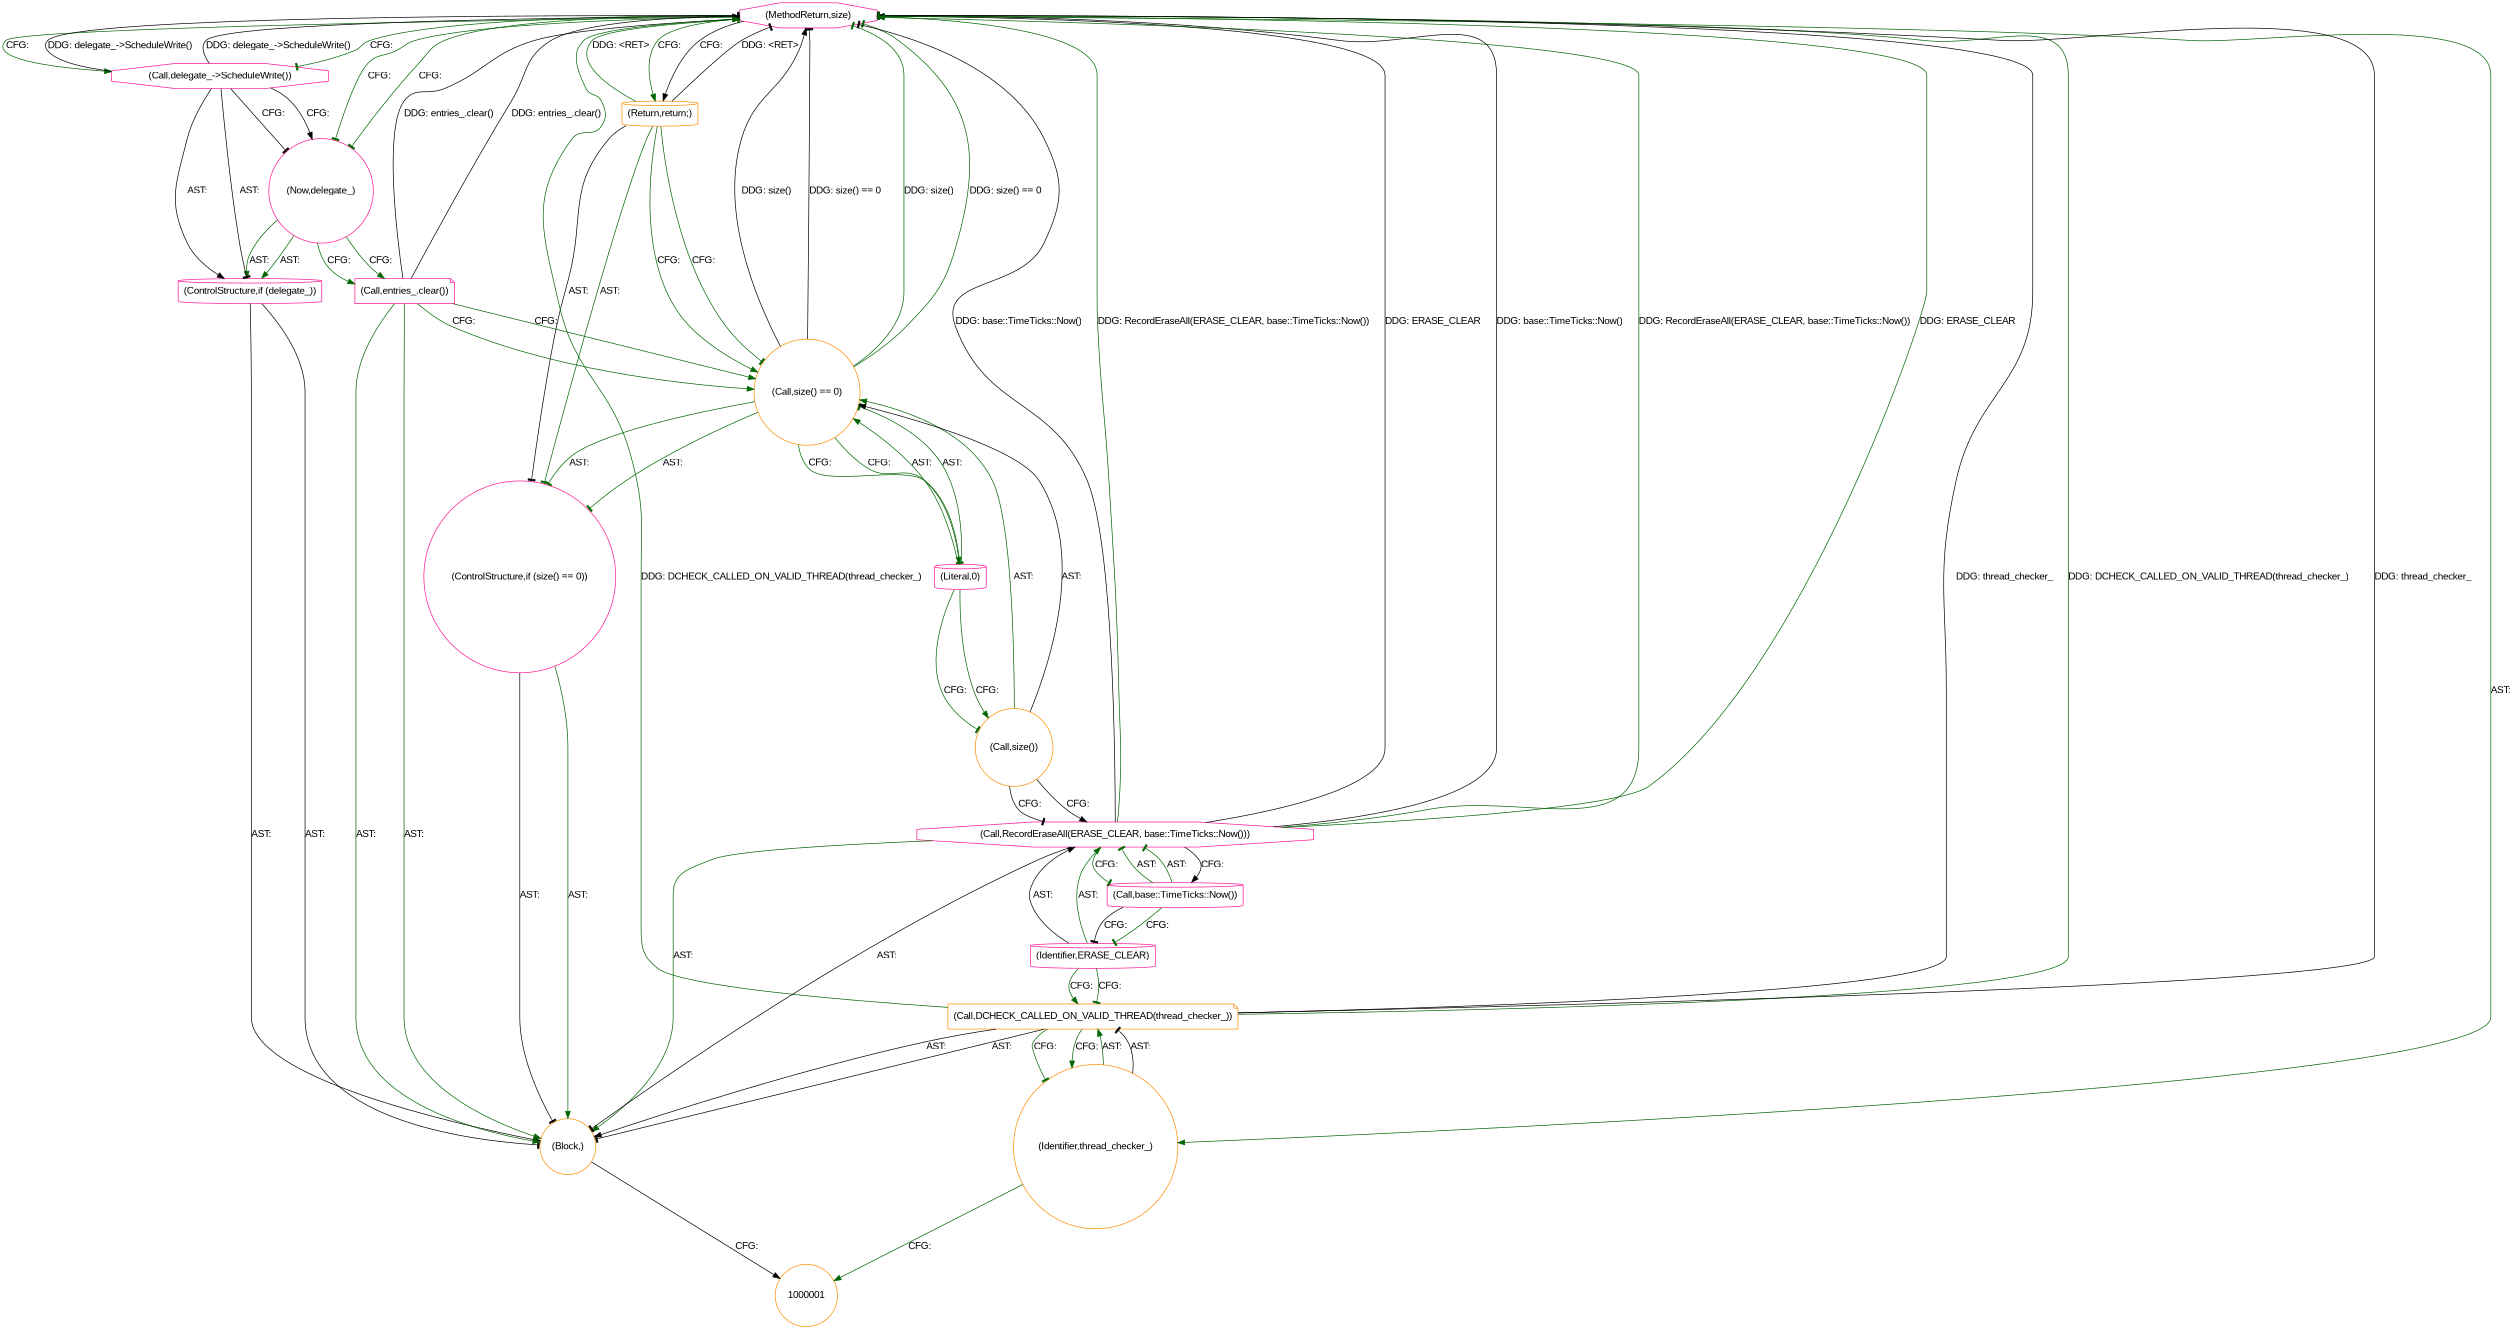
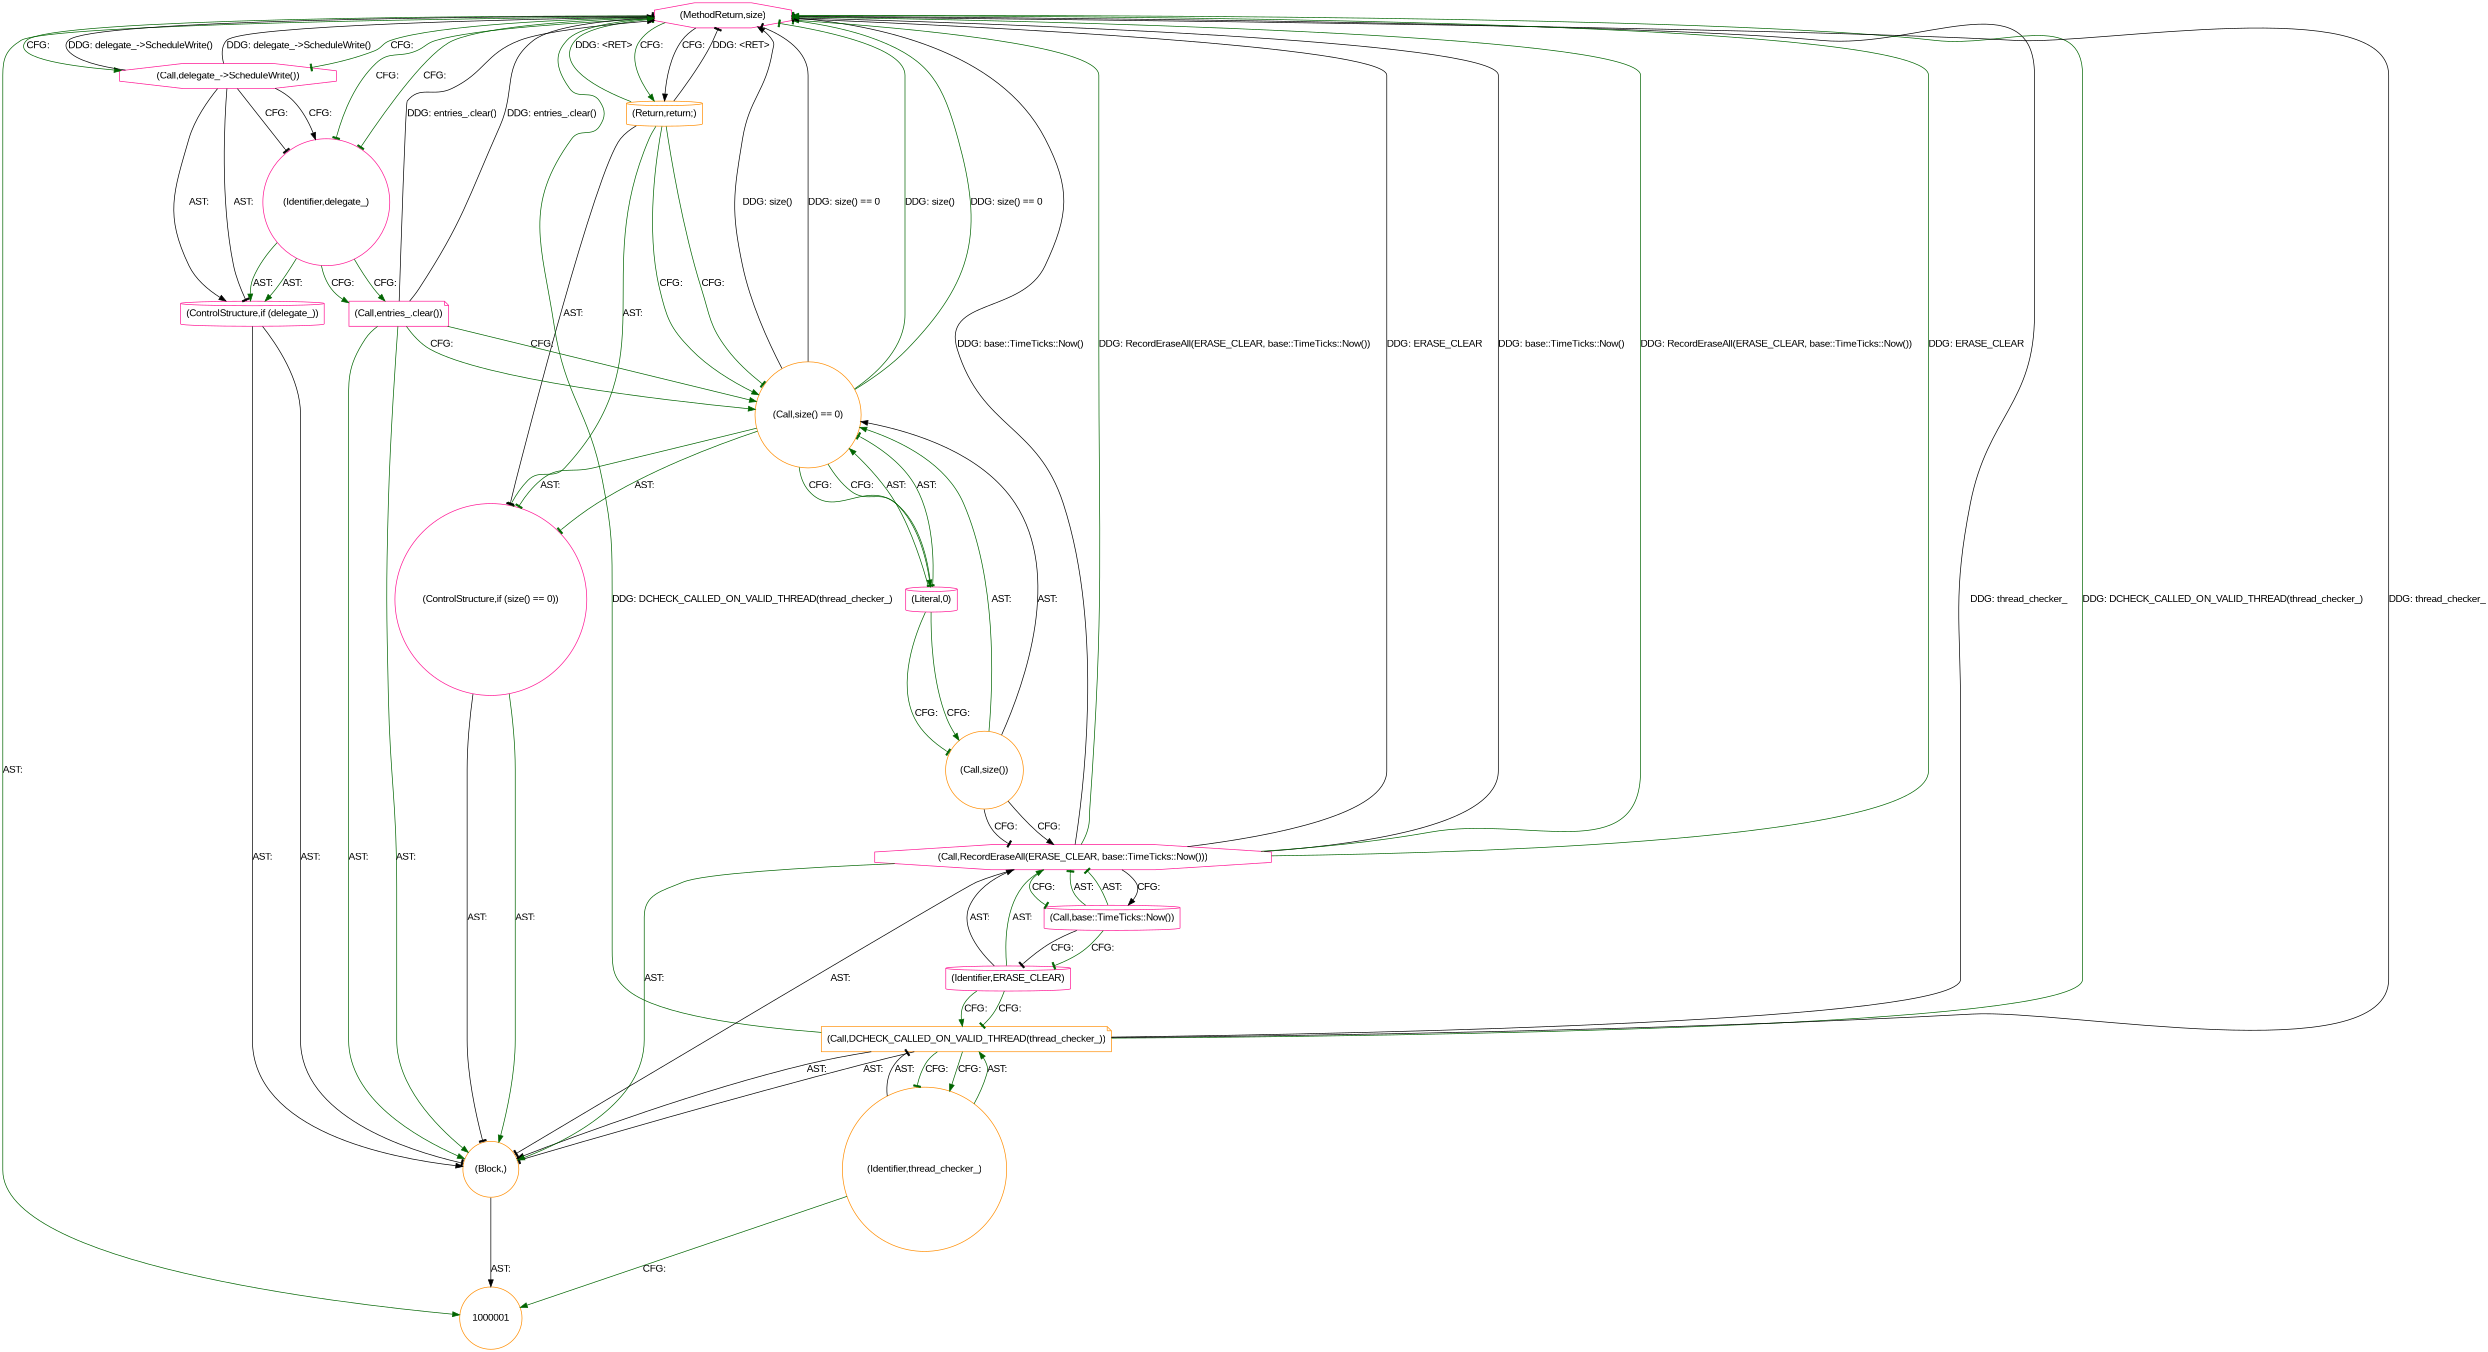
(321, 191) -> (326, 202)
(2491, 390) -> (3, 530)
(748, 1246) -> (502, 1269)
